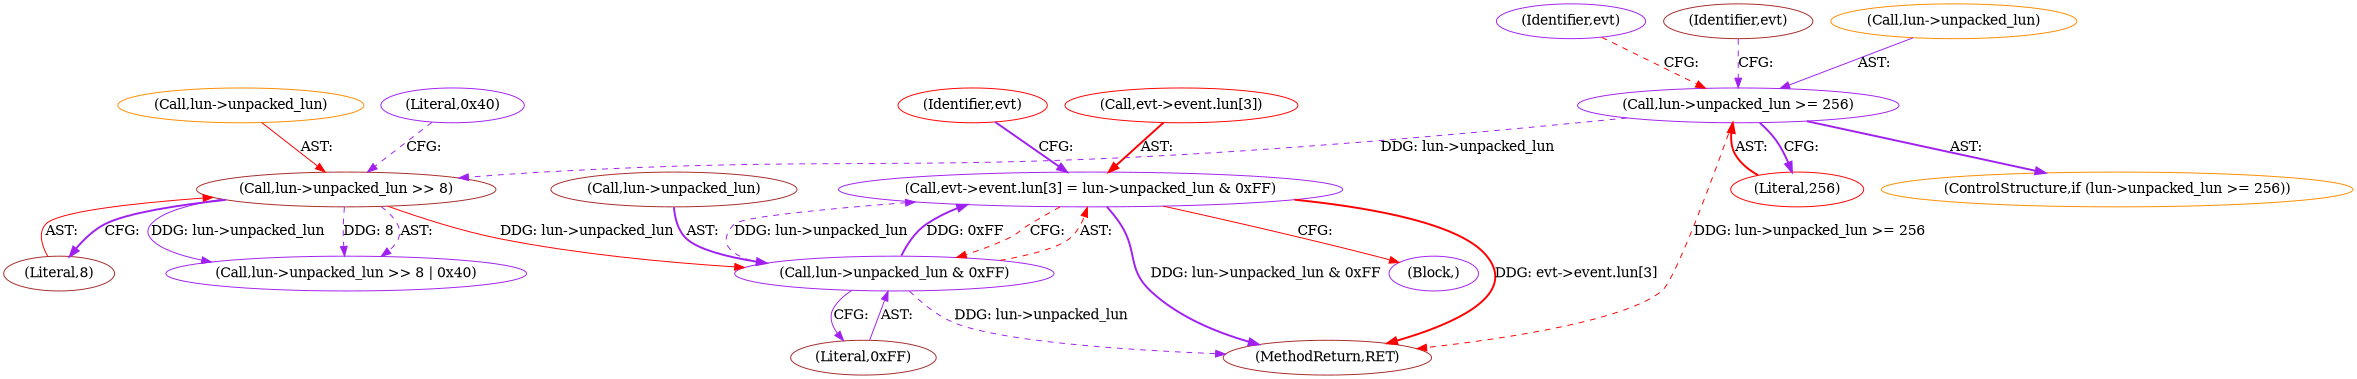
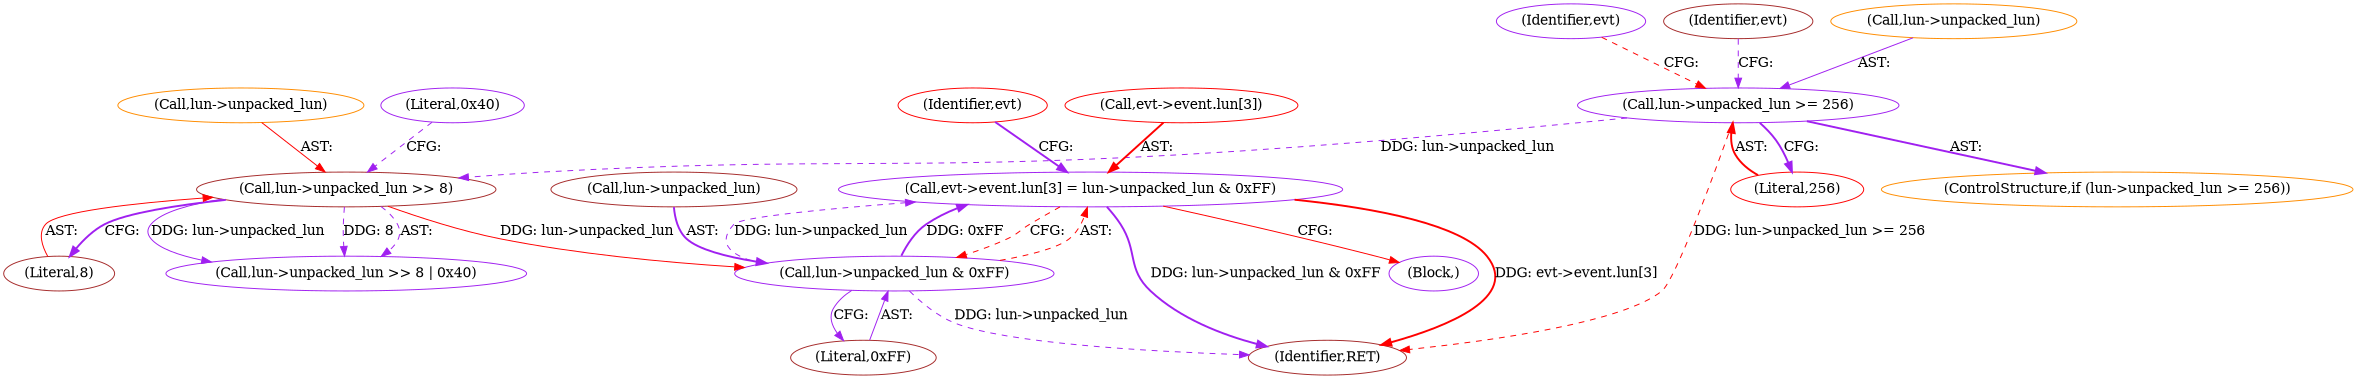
(1327, 358) -> (1327, 358)
